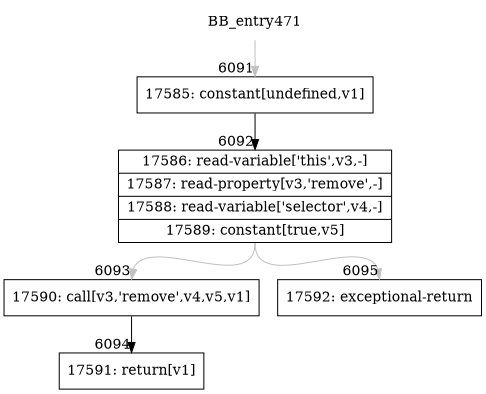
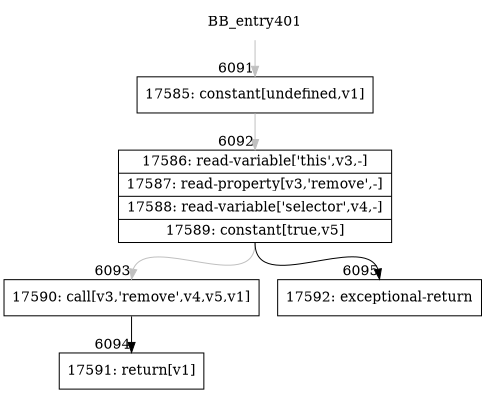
(255, 22) -> (255, 22)
(255, 126) -> (255, 126)
(312, 262) -> (312, 262)
